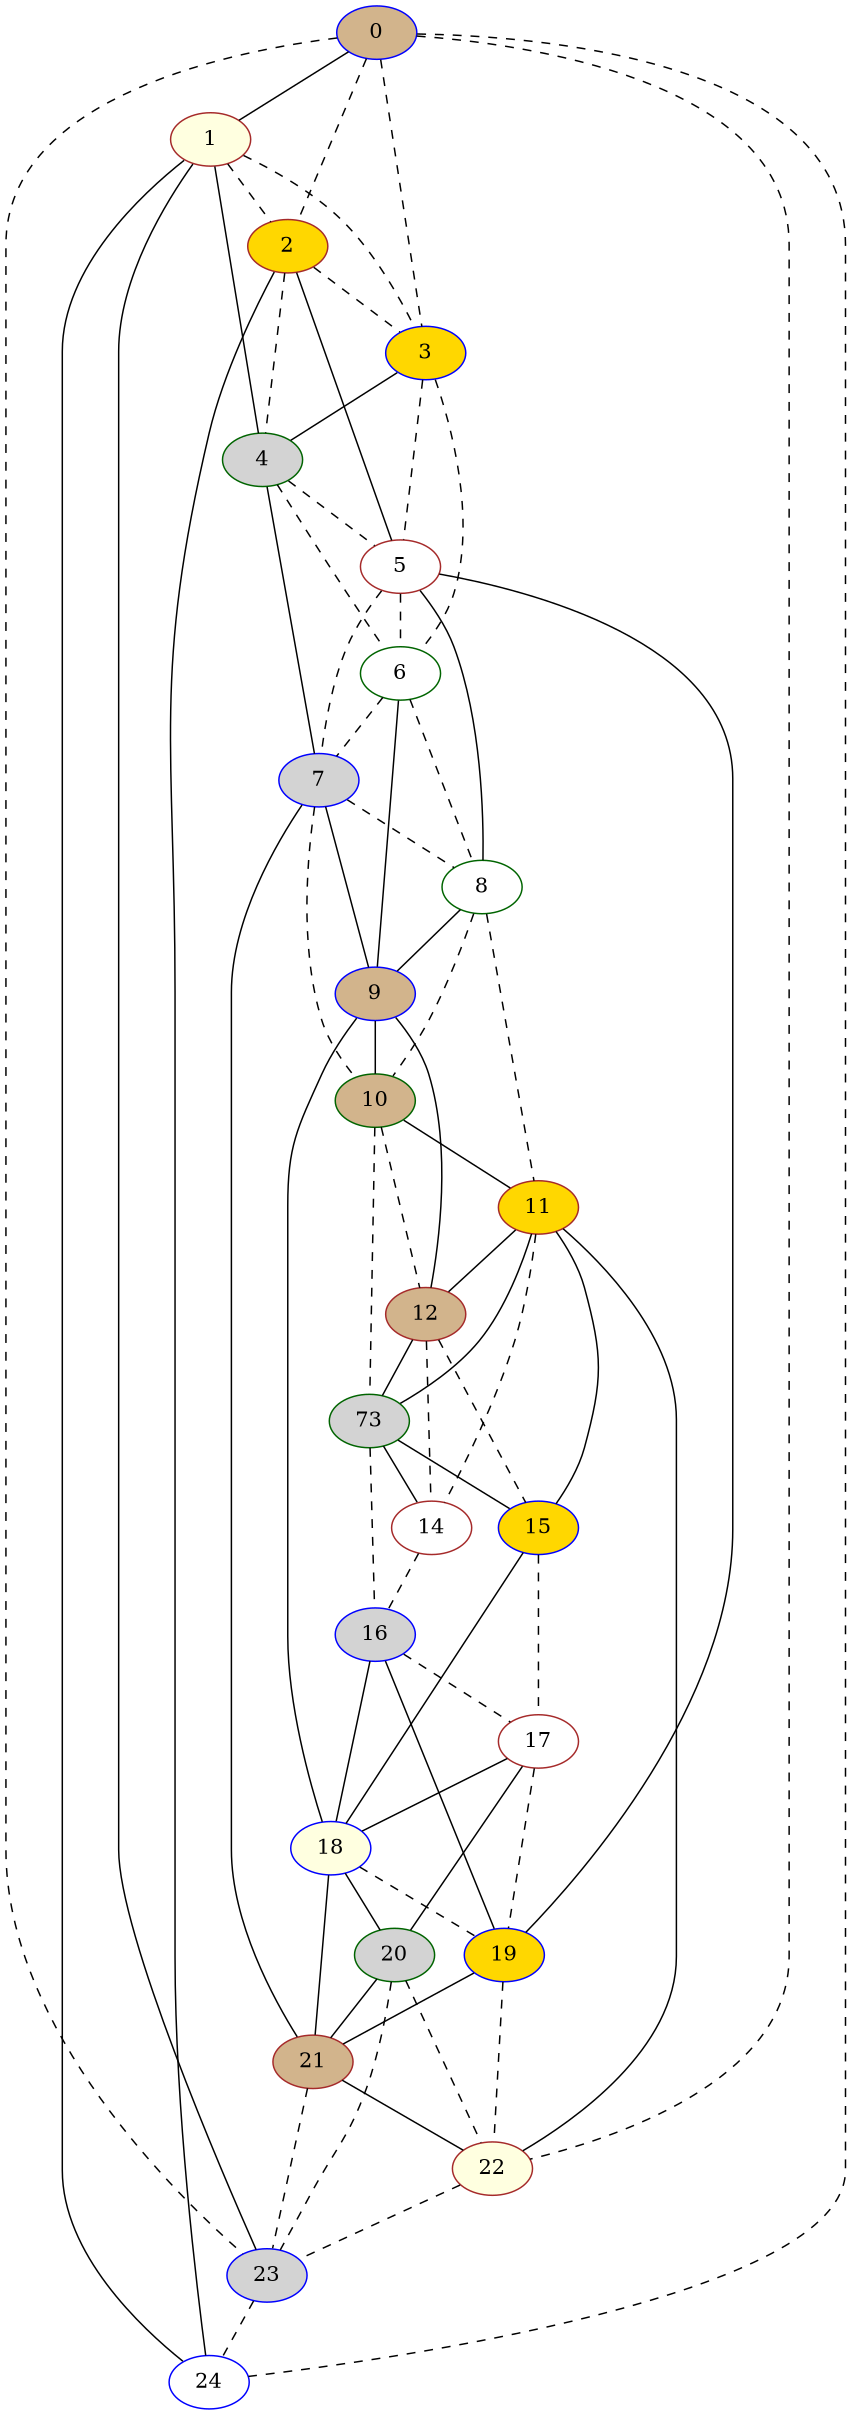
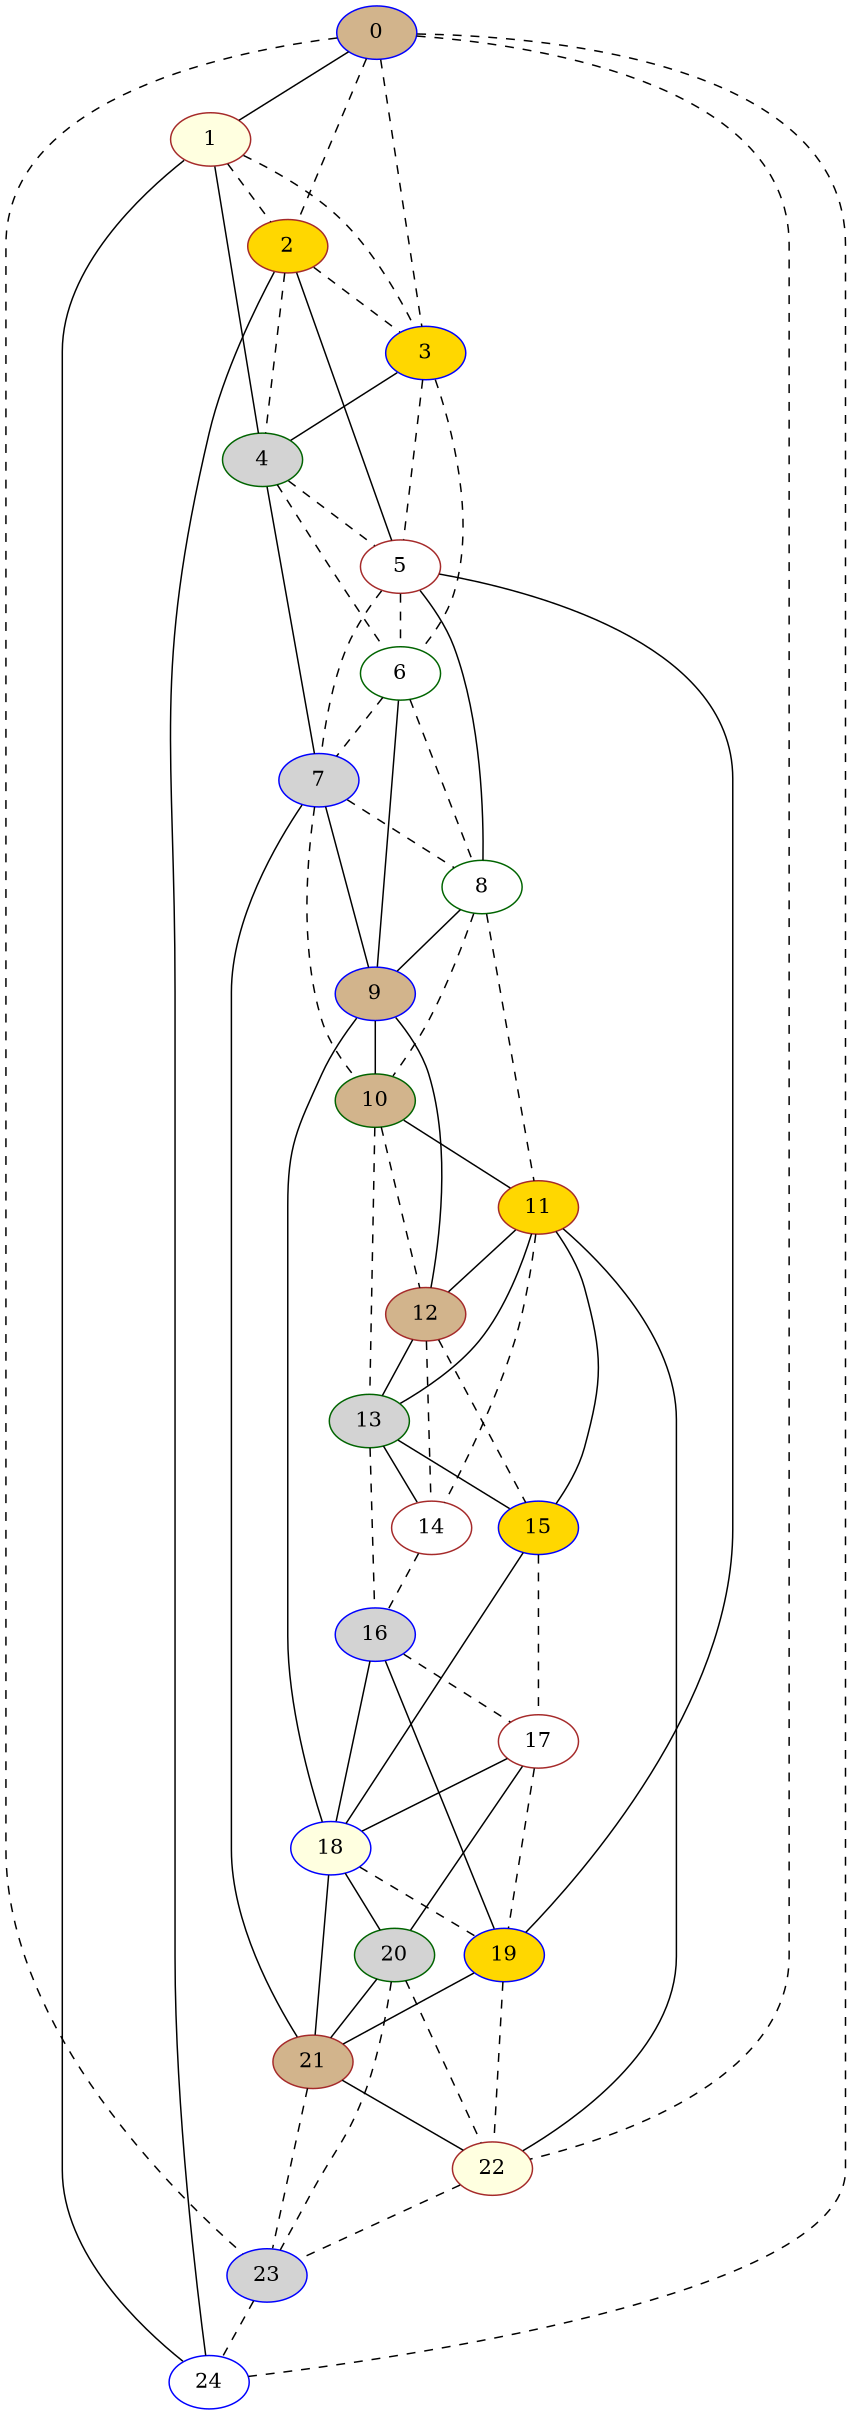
(119, 1211) -> none
(369, 1421) -> (369, 1421)
